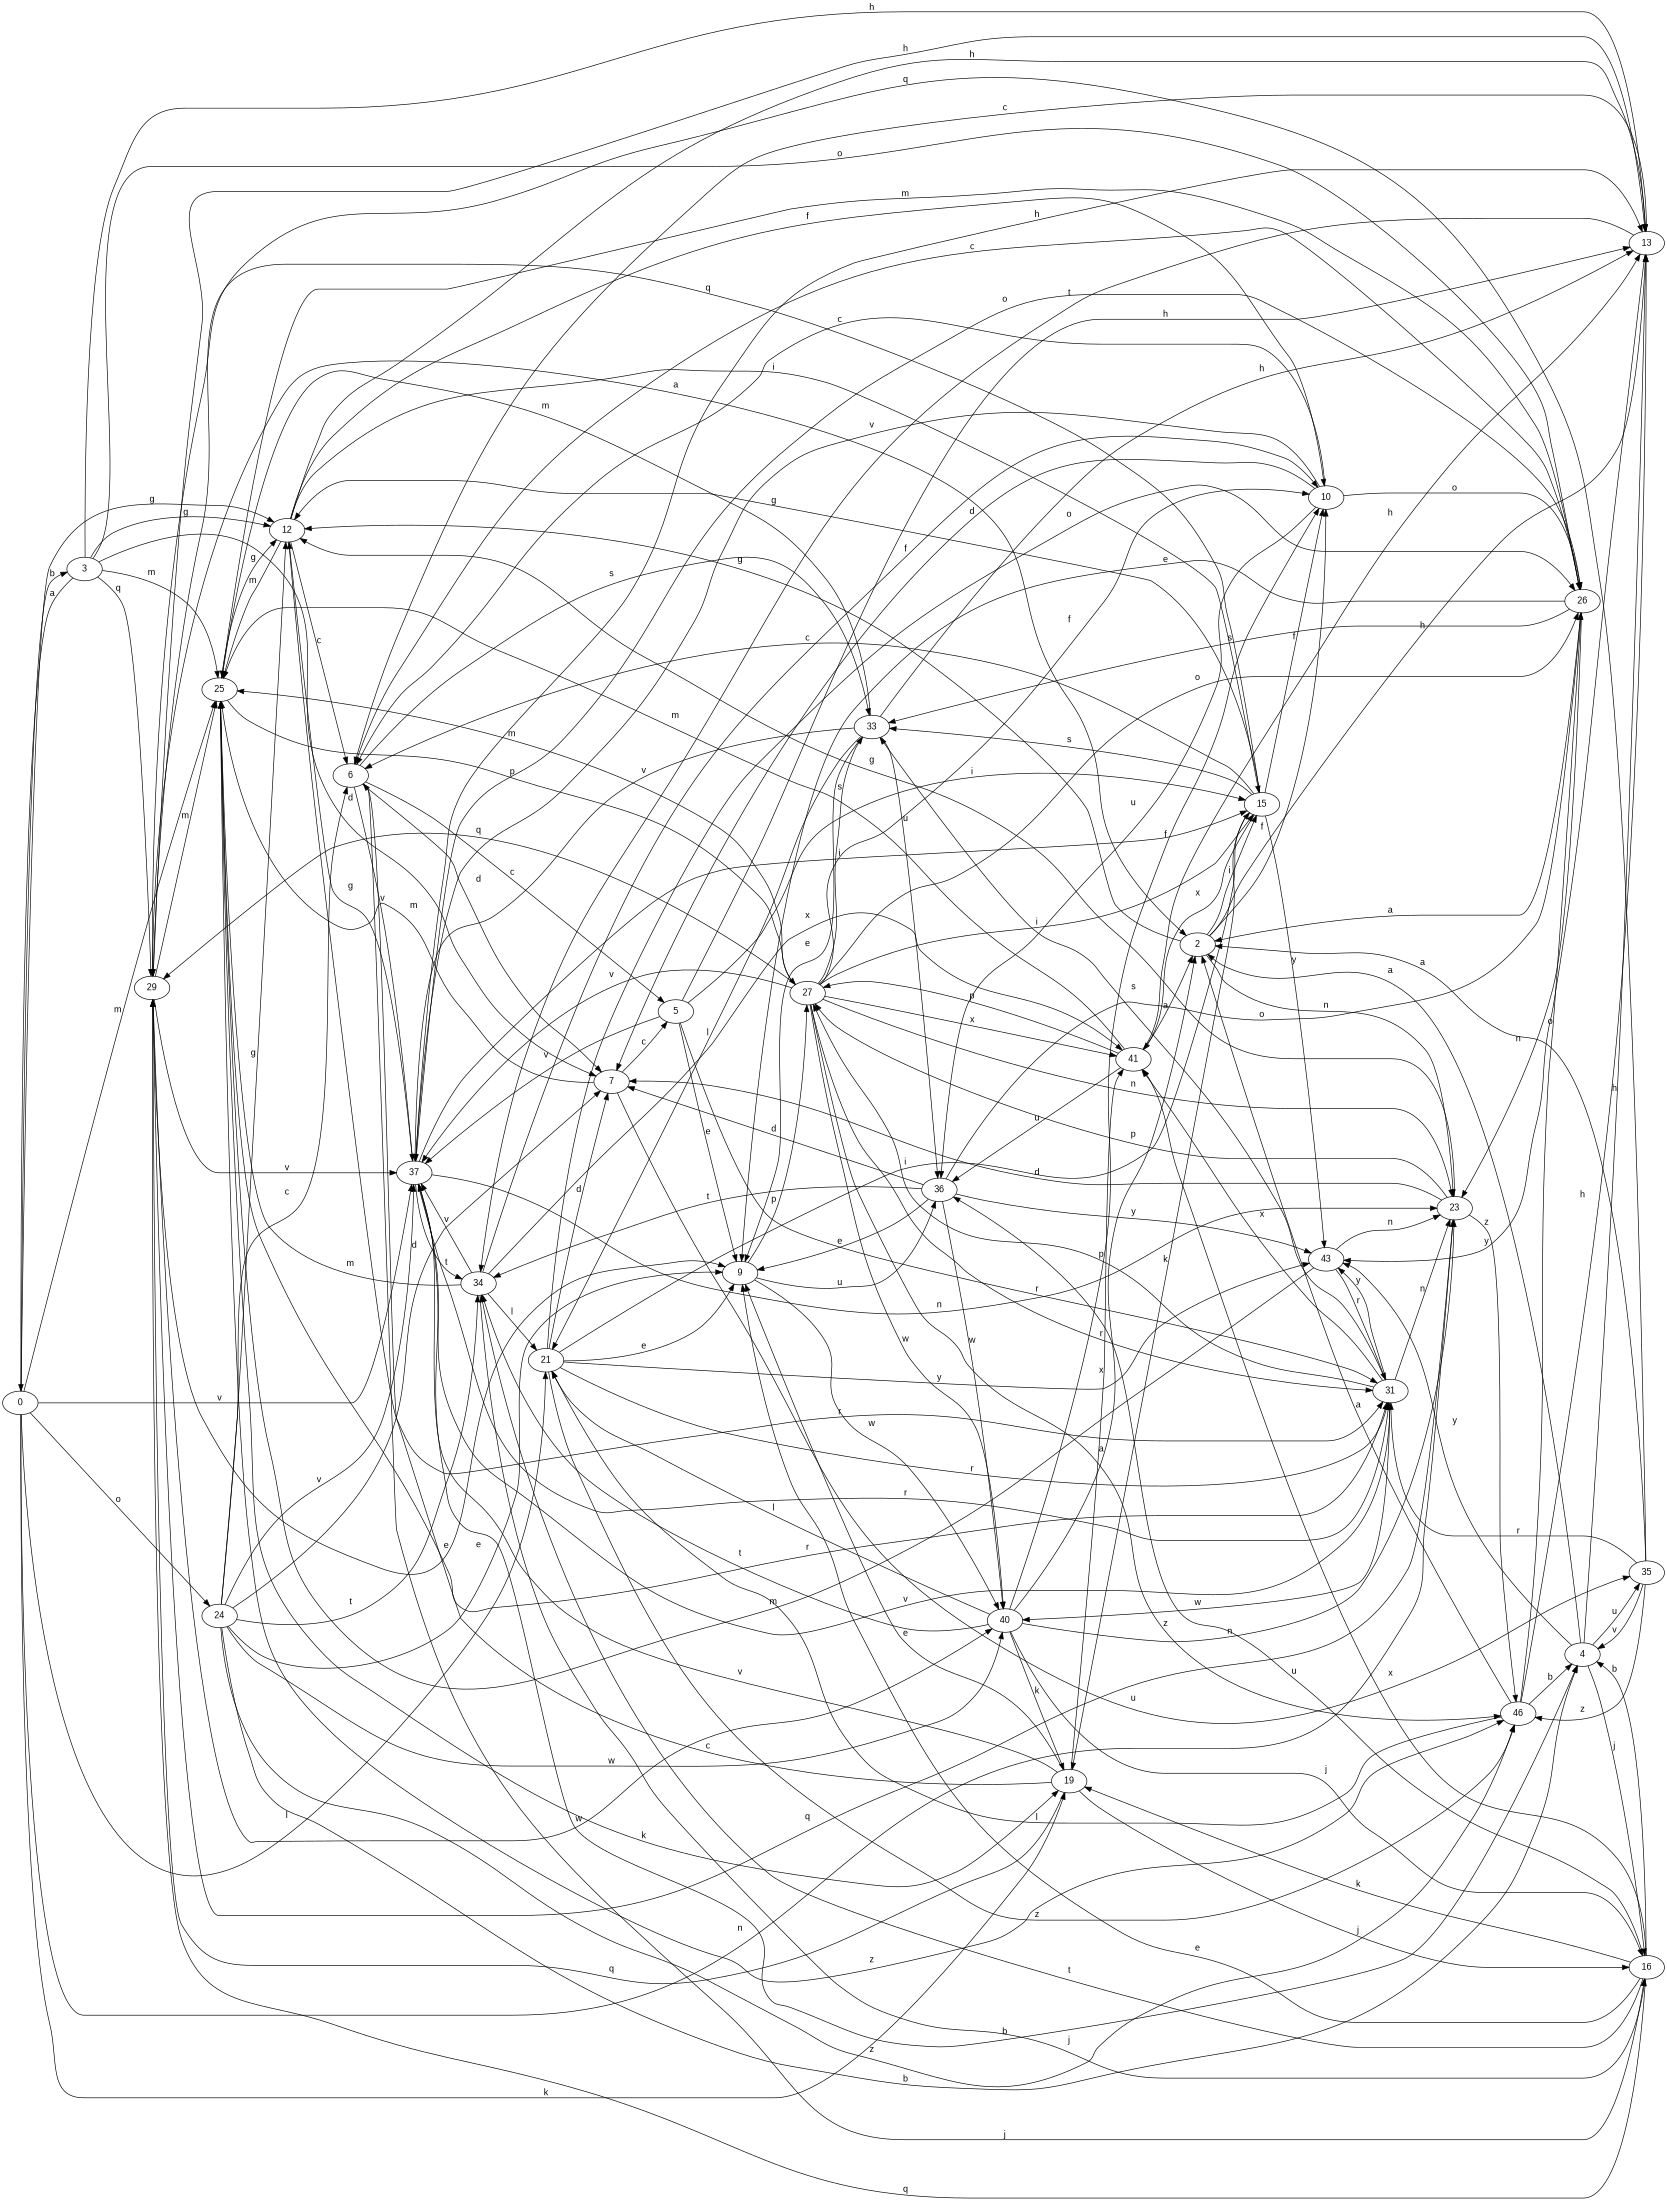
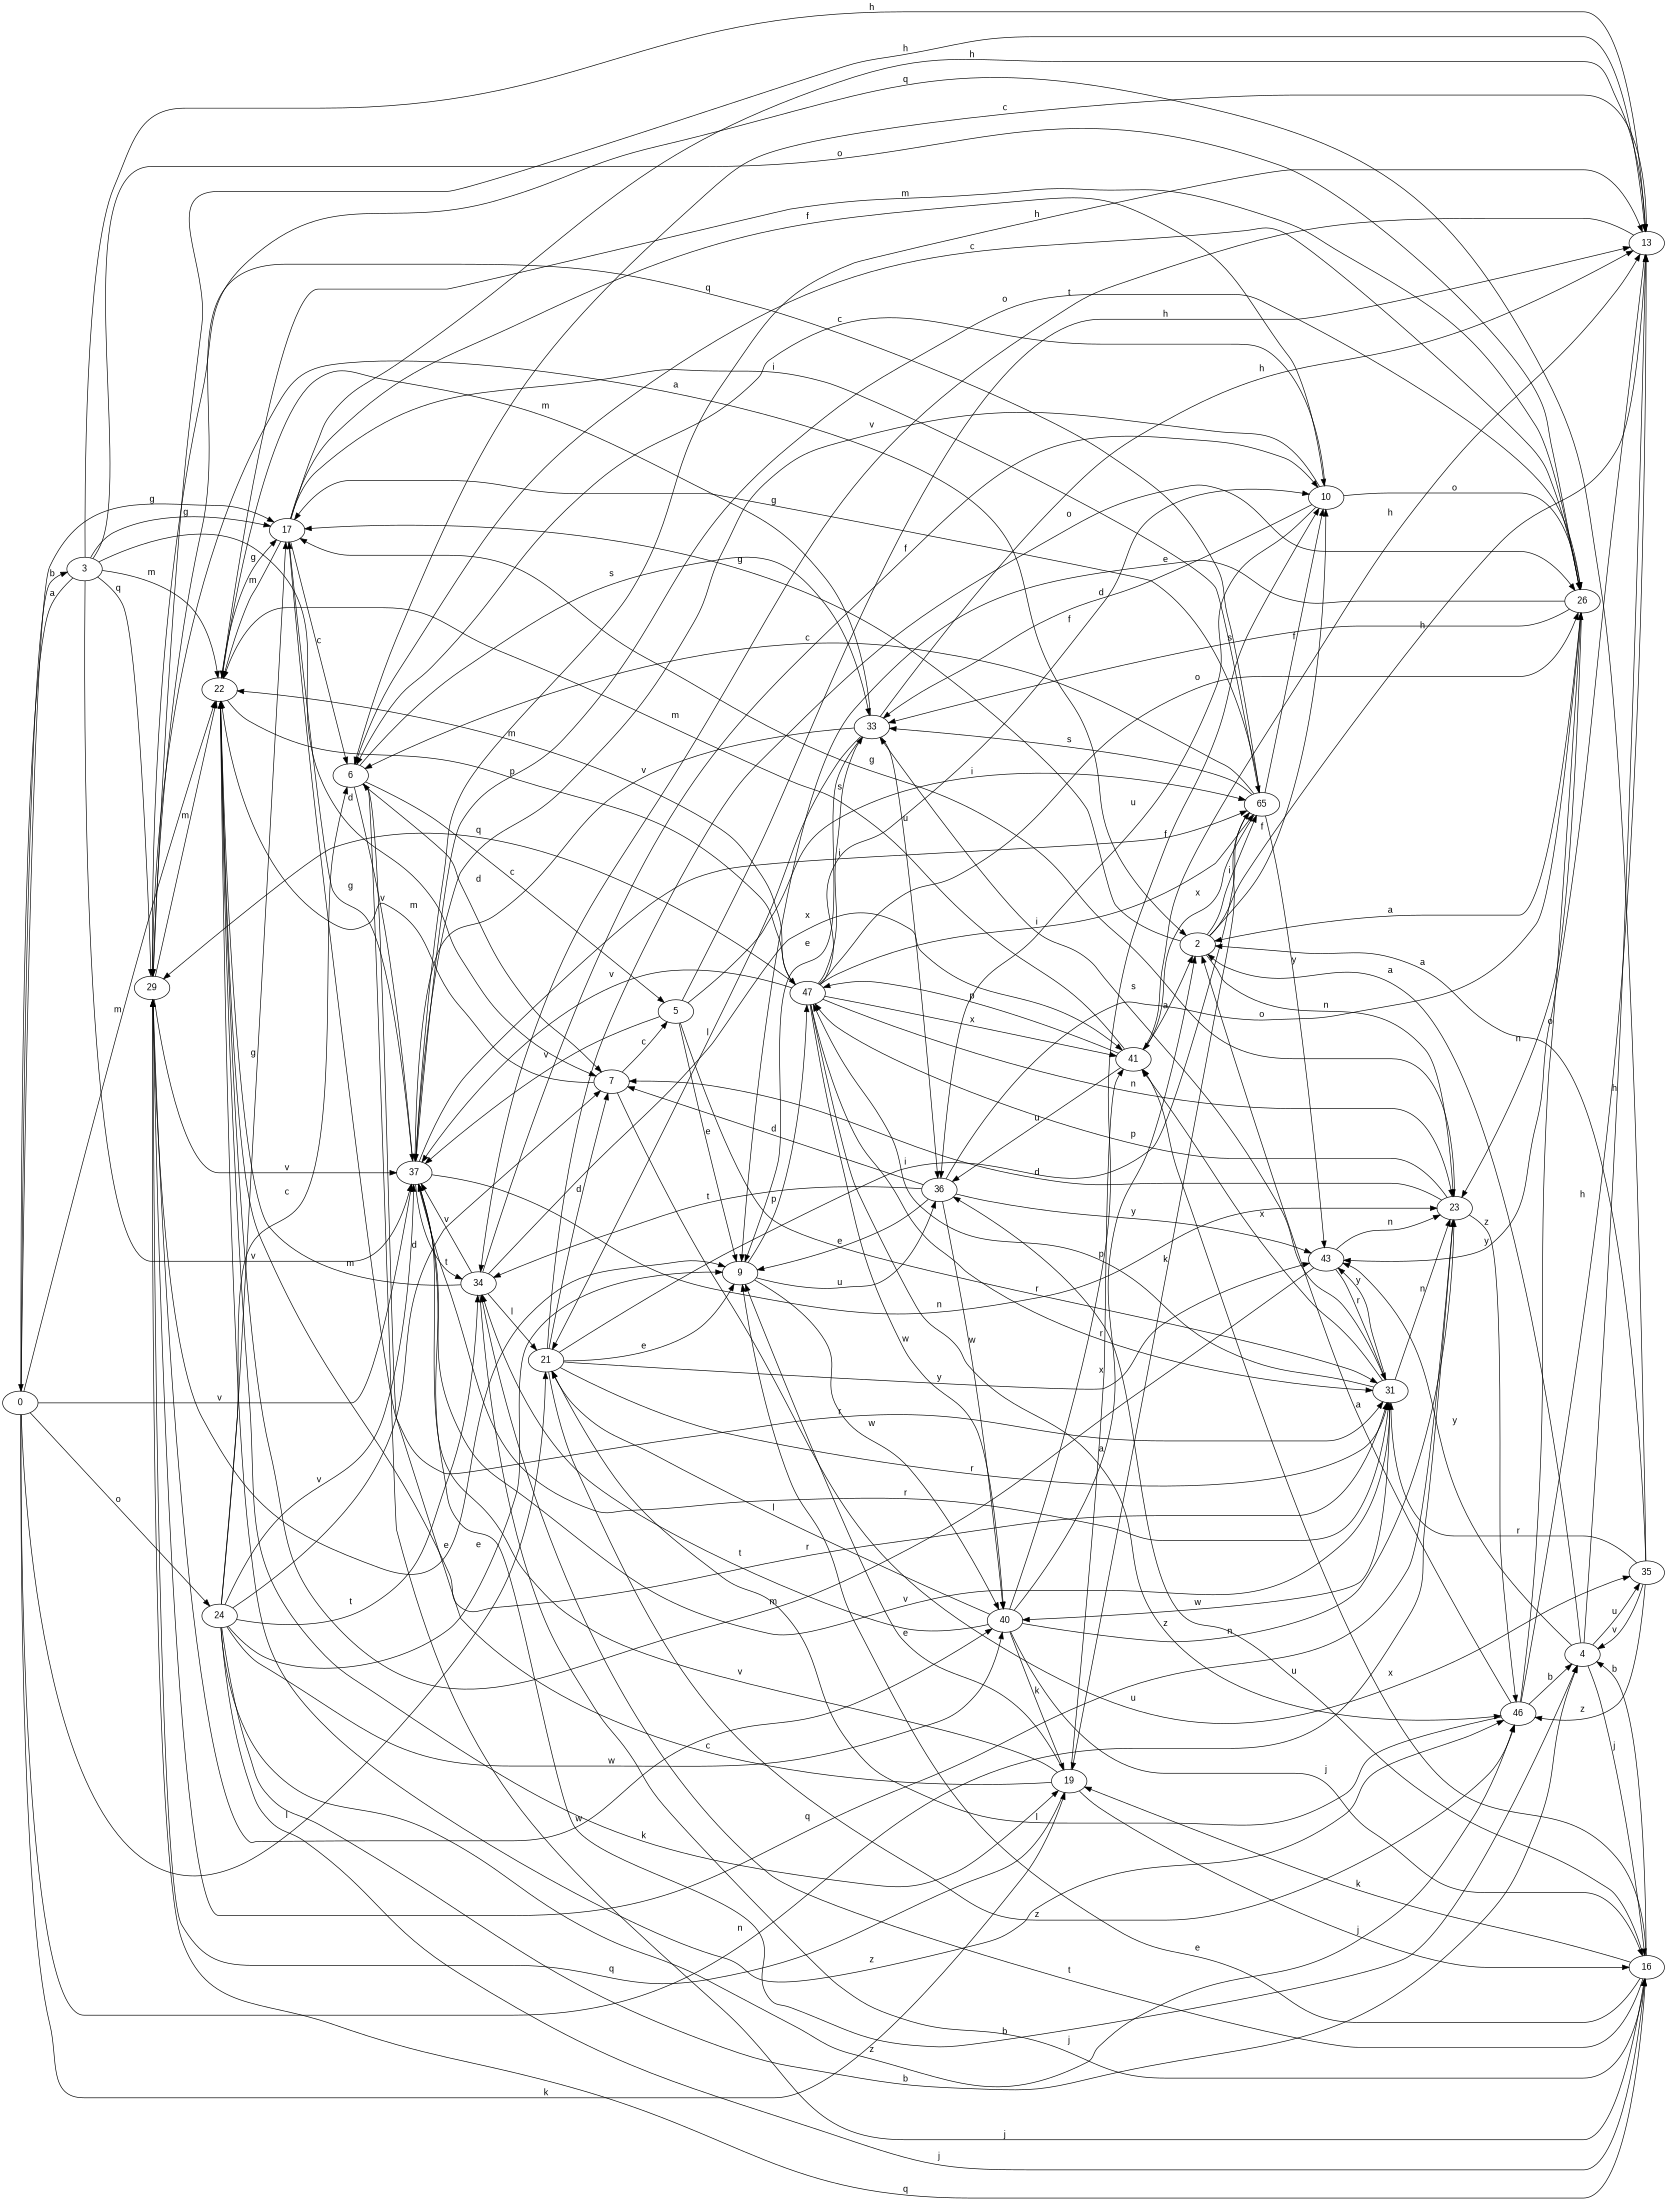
(287, 530) -> (287, 530)
(889, 605) -> (1096, 600)
(220, 690) -> (220, 690)
(1262, 804) -> (1262, 804)
(808, 993) -> (808, 993)
none -> (100, 1076)
none -> (881, 2150)
